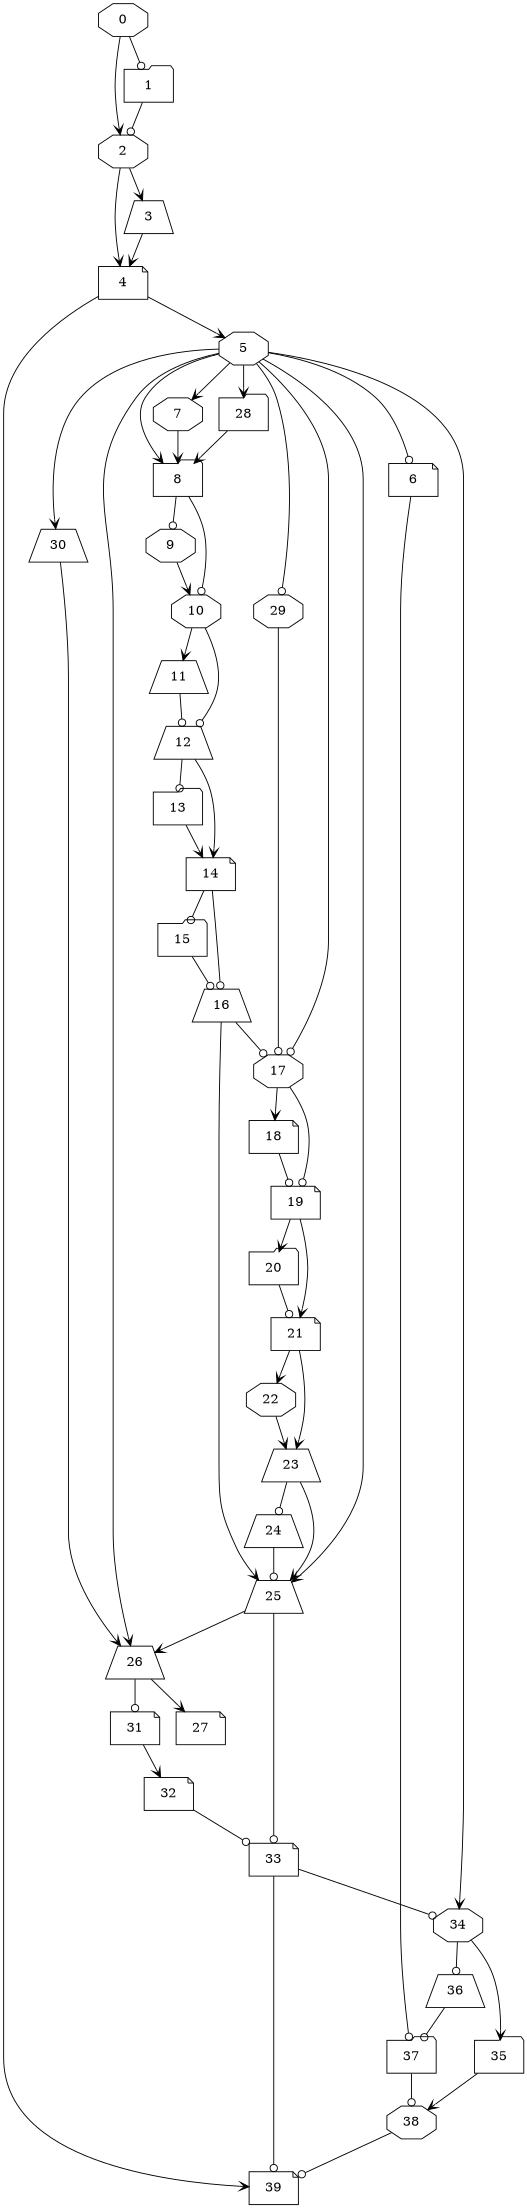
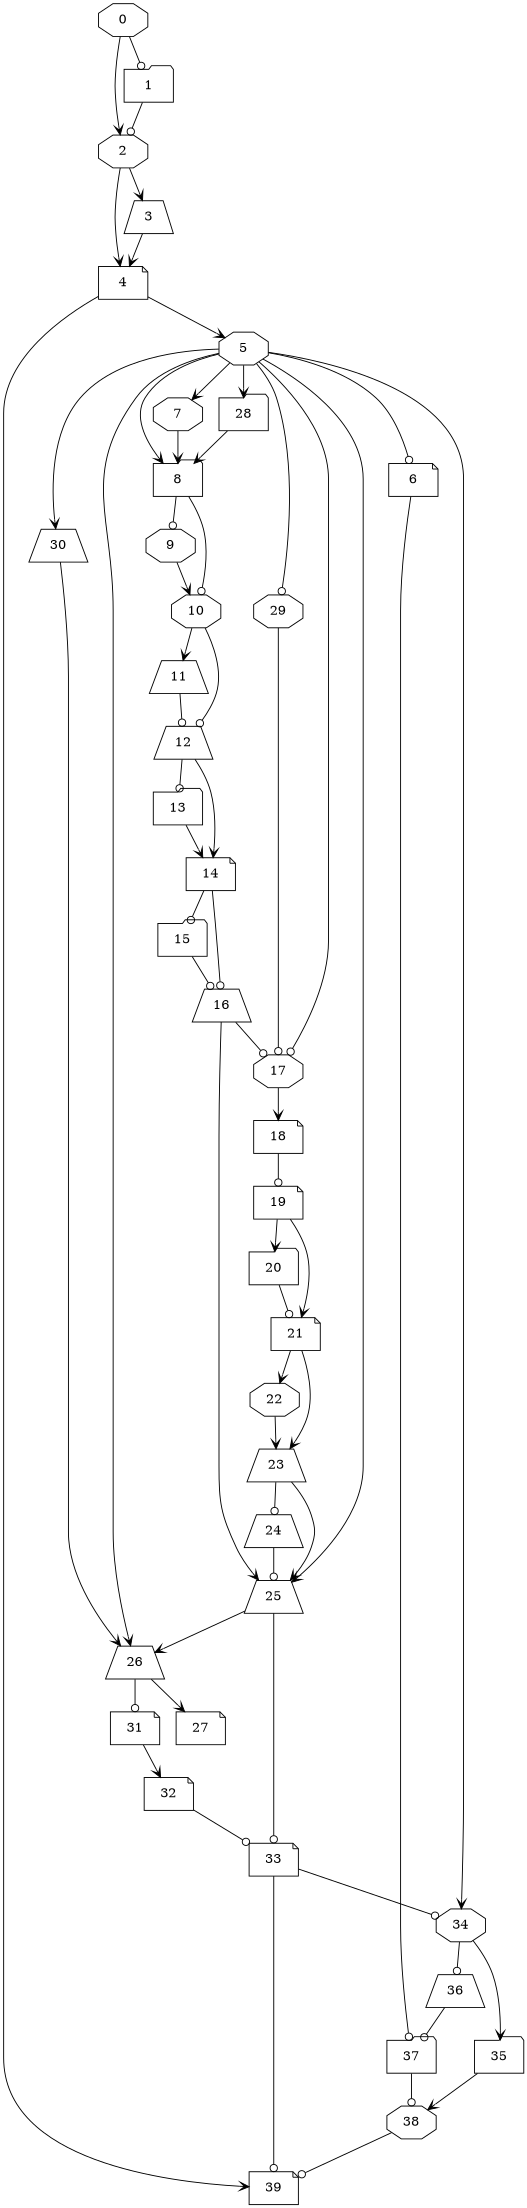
(308, 1131) -> none
